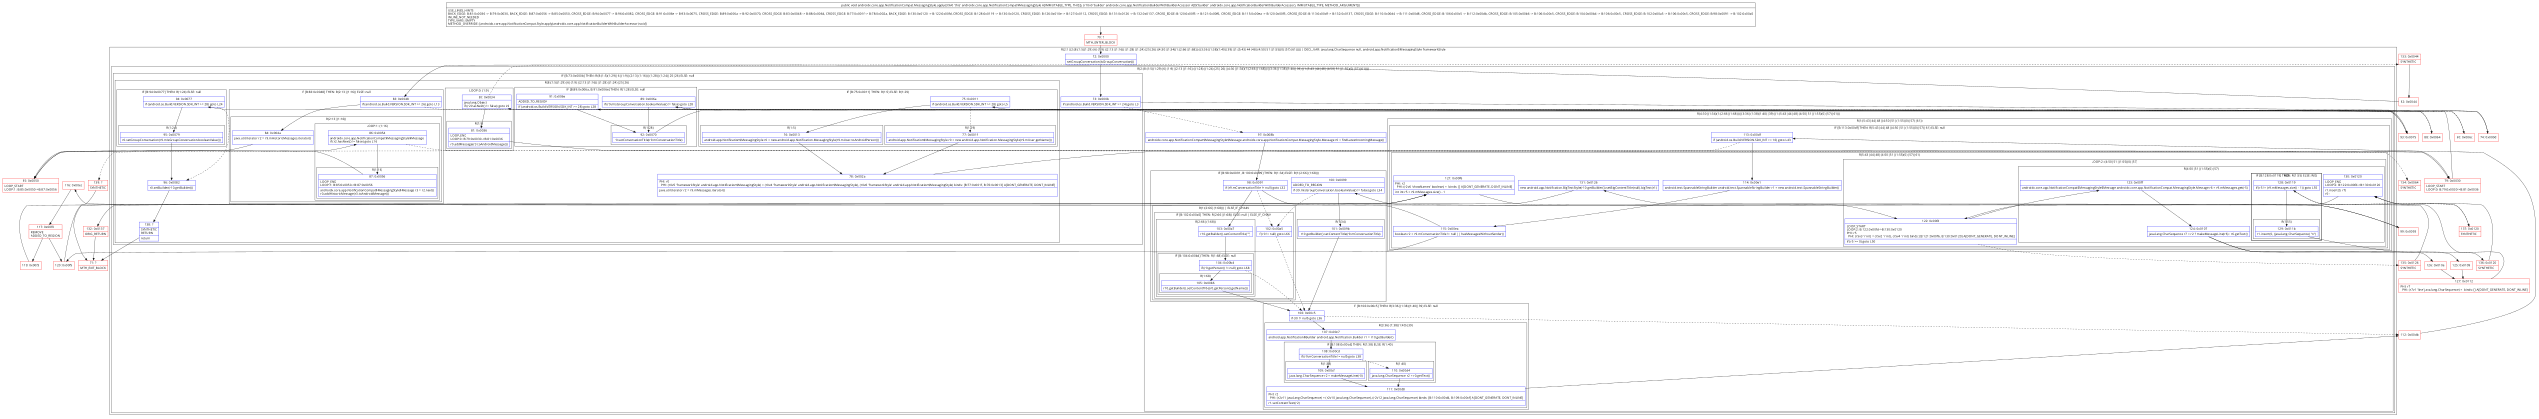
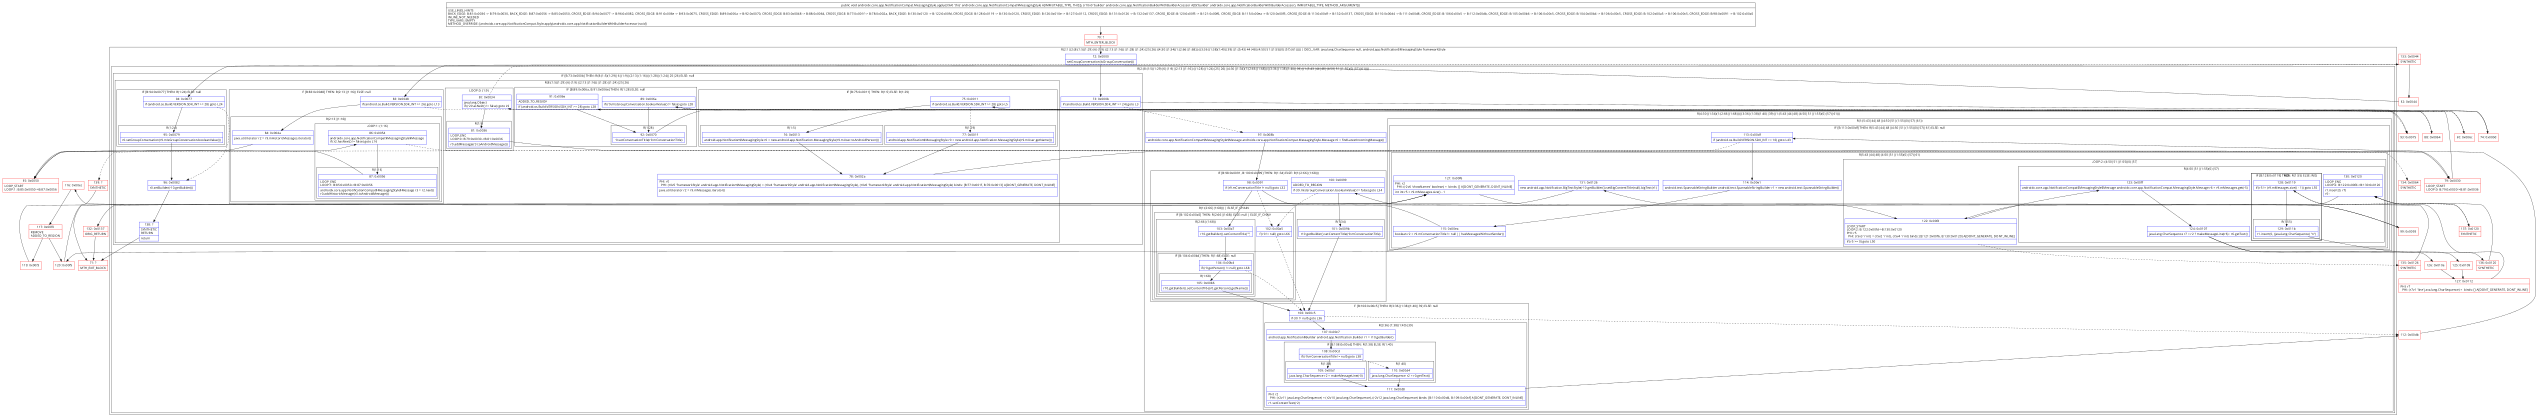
(1314, 110) -> (1289, 65)
